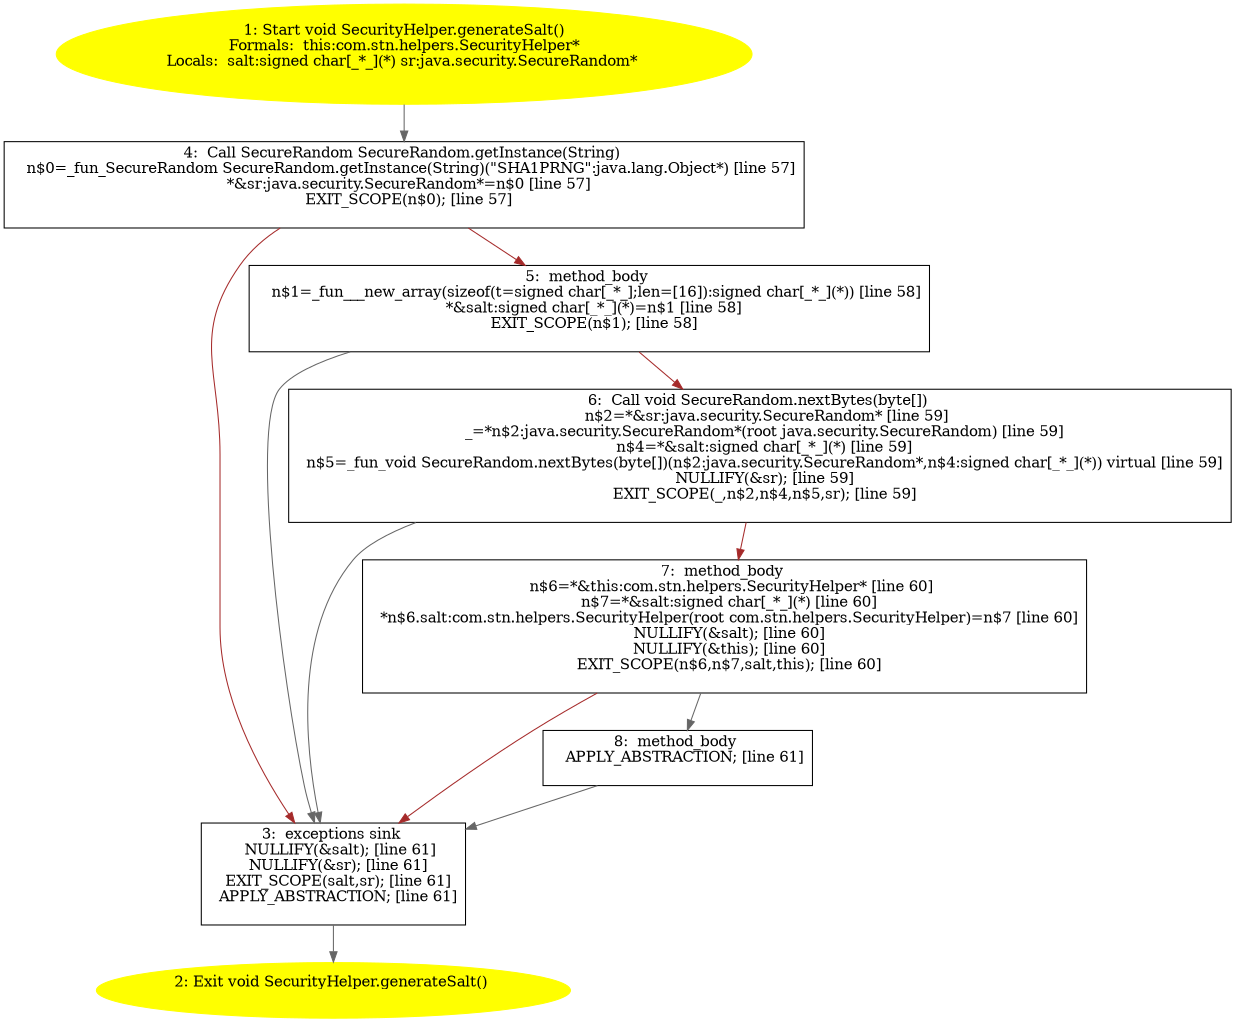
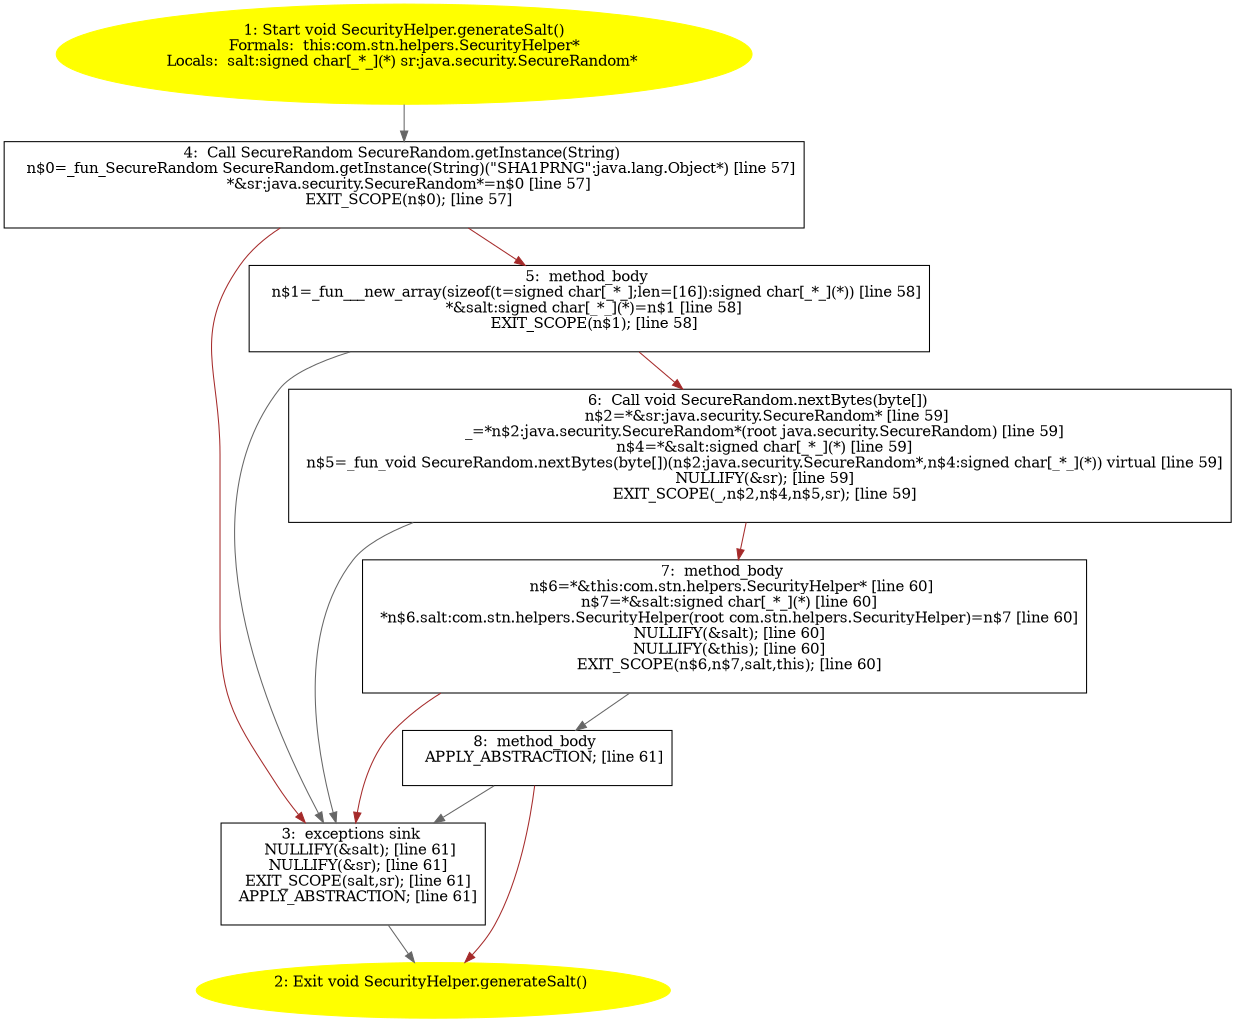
none -> (516, 875)
